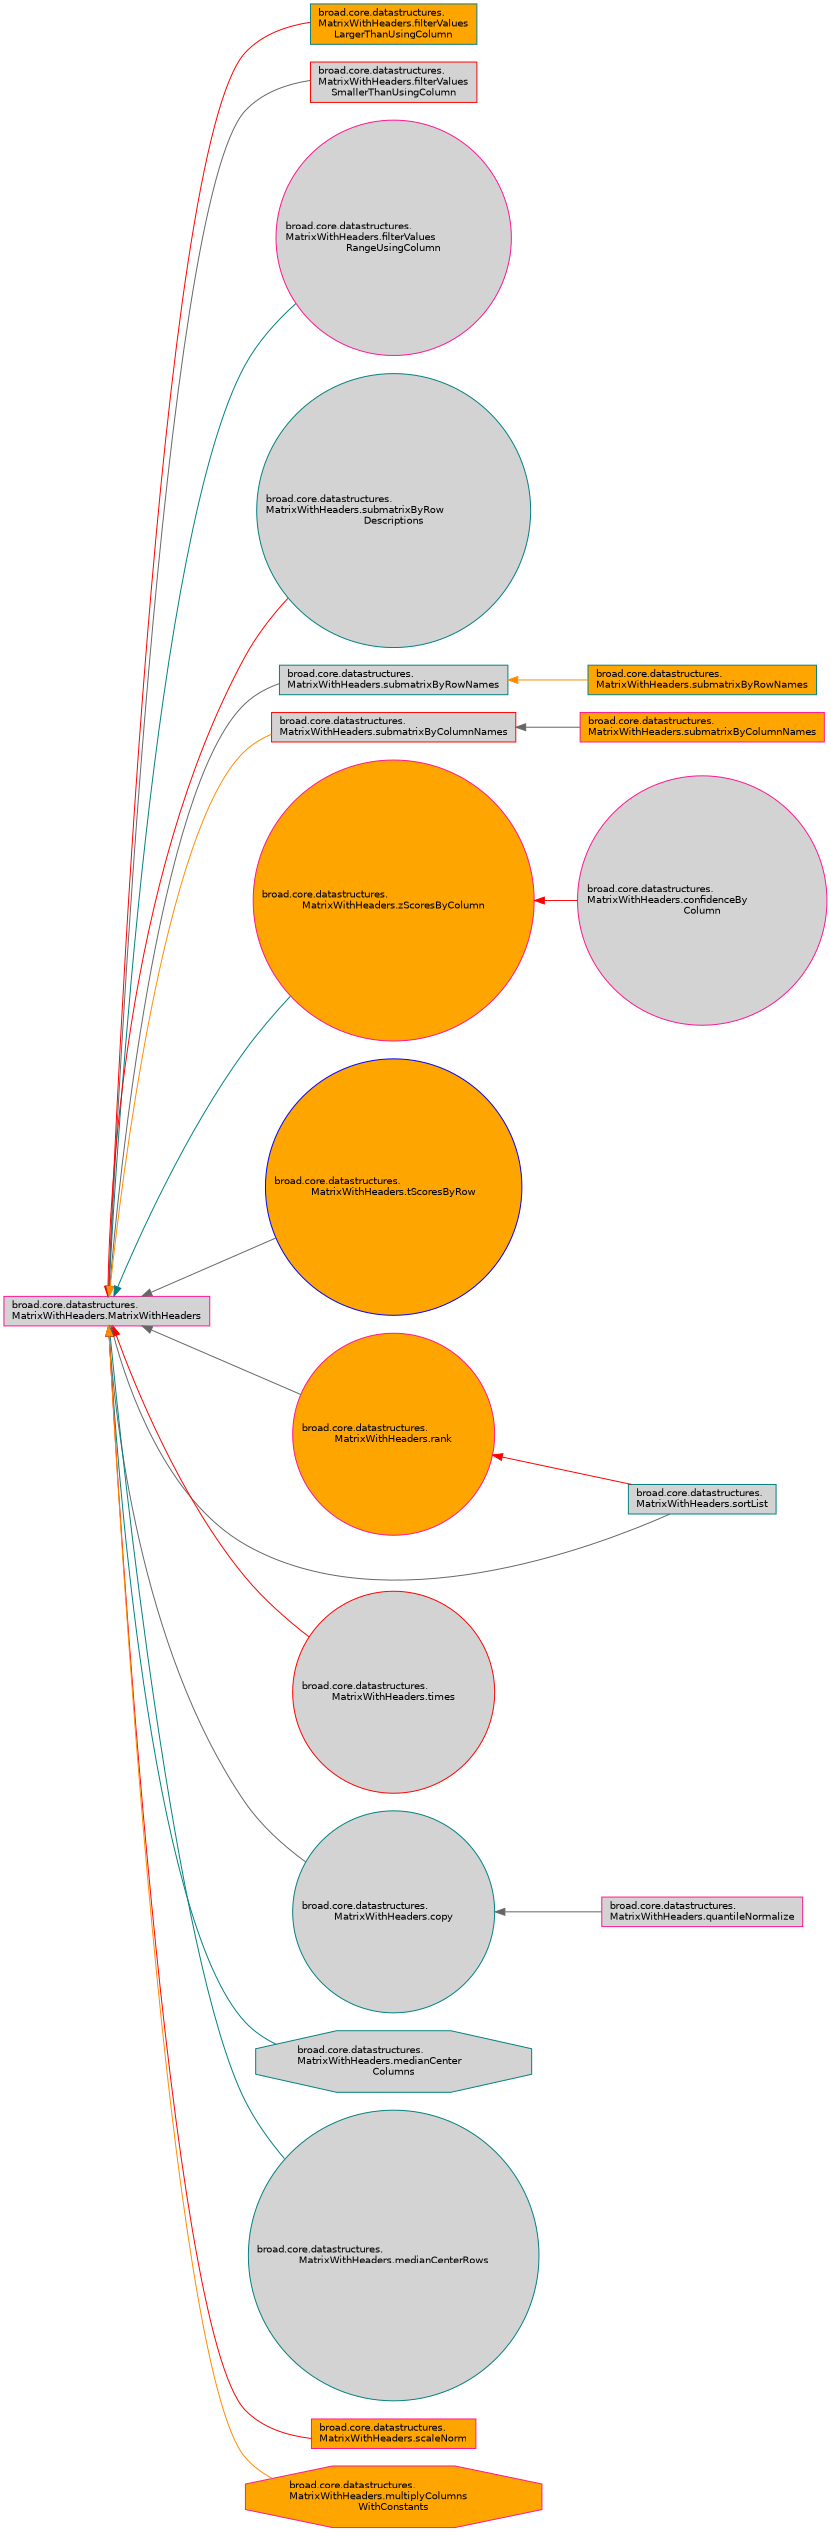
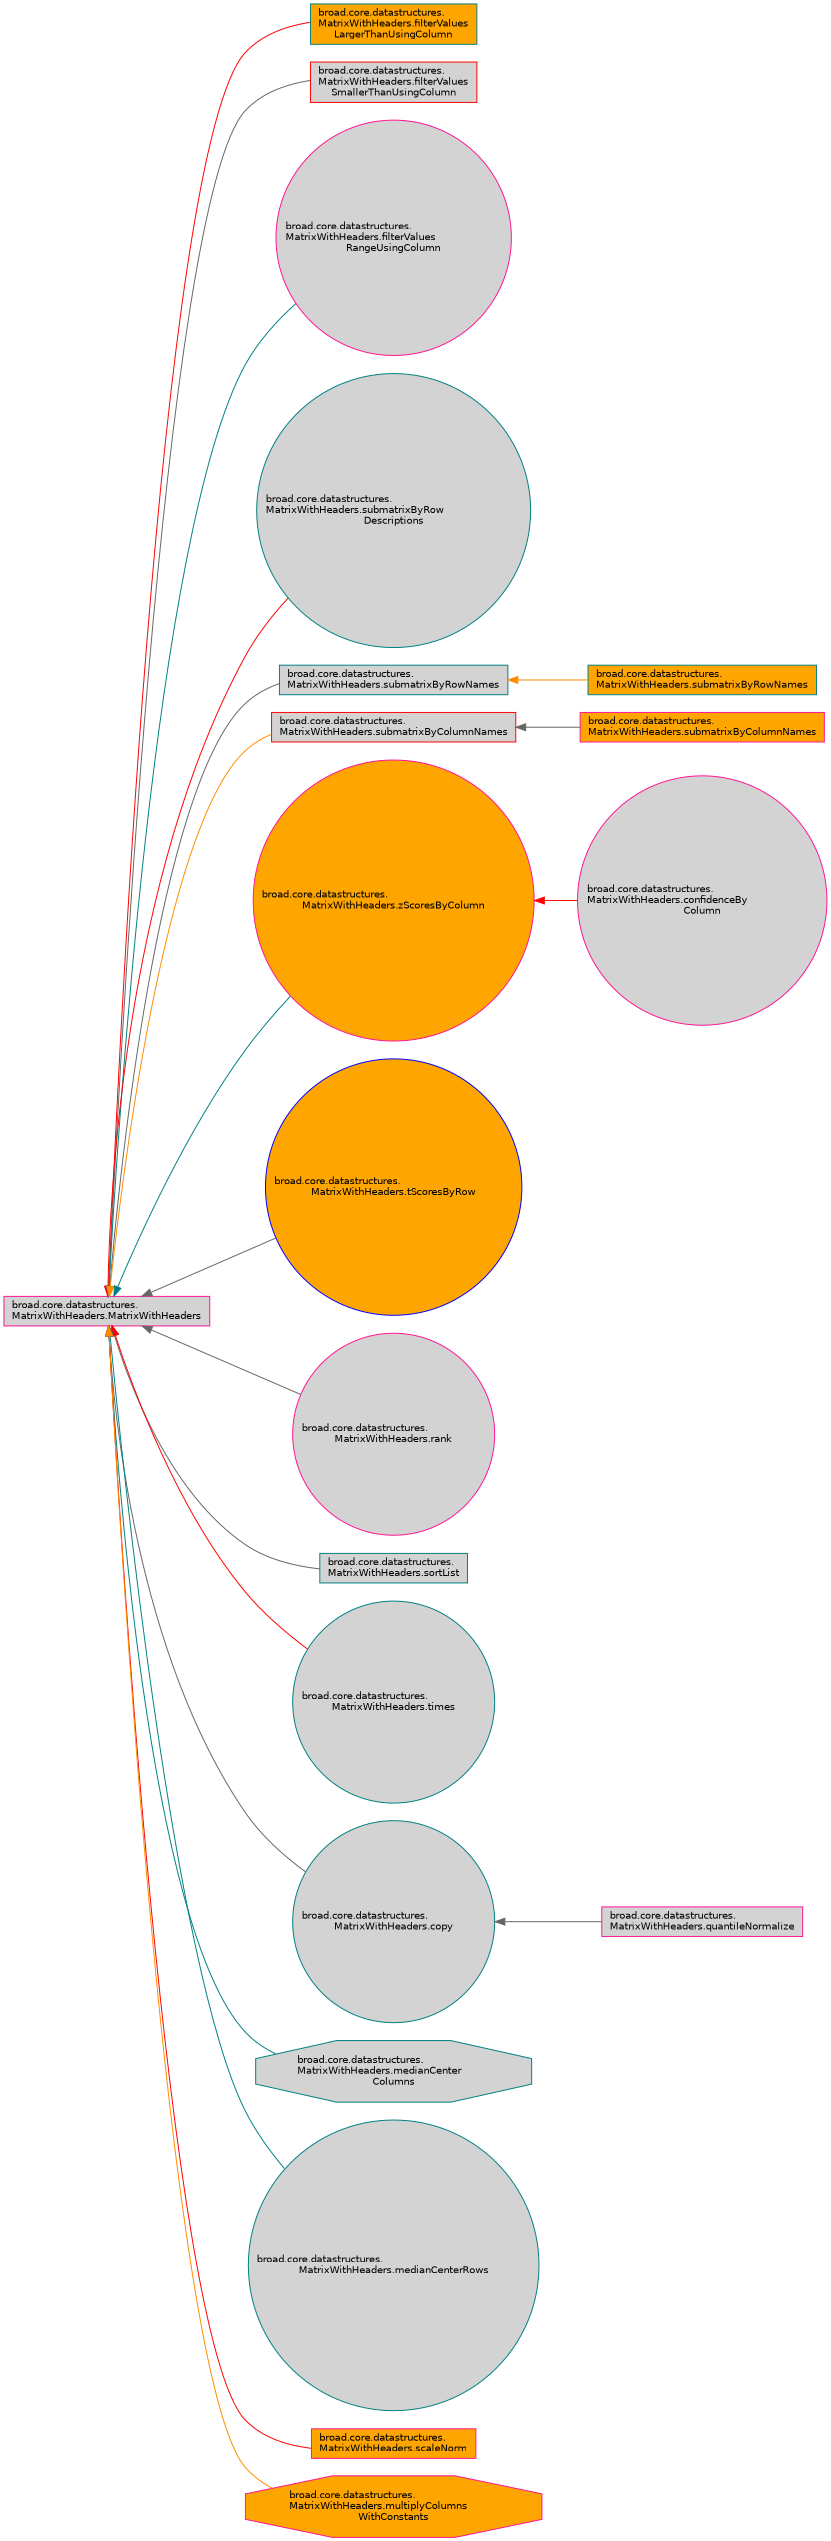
(394, 1434) -> (394, 1434)
(567, 1471) -> none
(394, 1692) -> (394, 1702)
